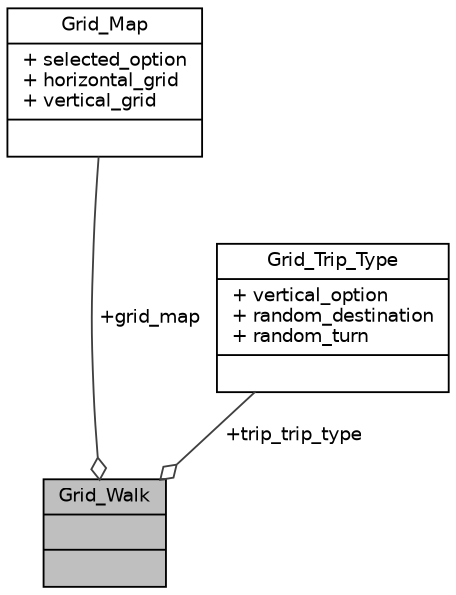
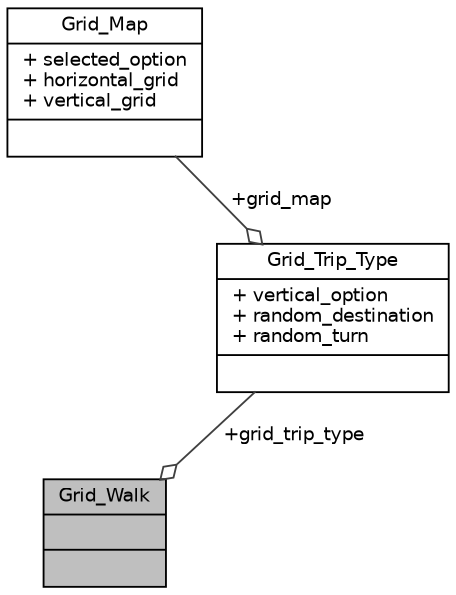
(92, 307) -> (211, 192)
(291, 436) -> (291, 436)
